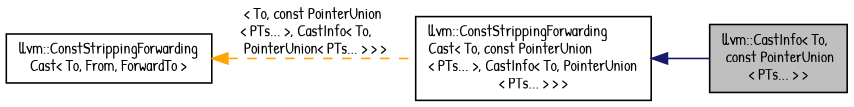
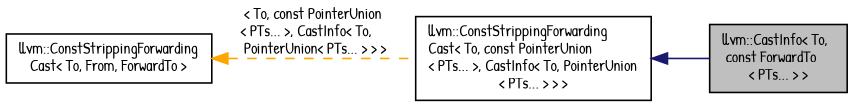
(778, 58) -> (778, 58)
